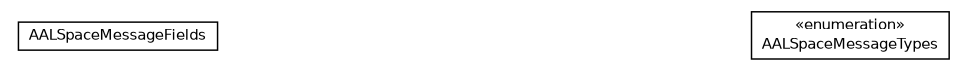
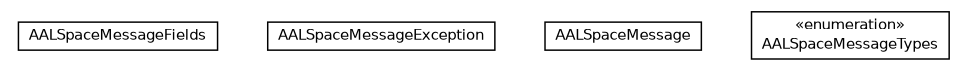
none -> (381, 35)
none -> (623, 35)
